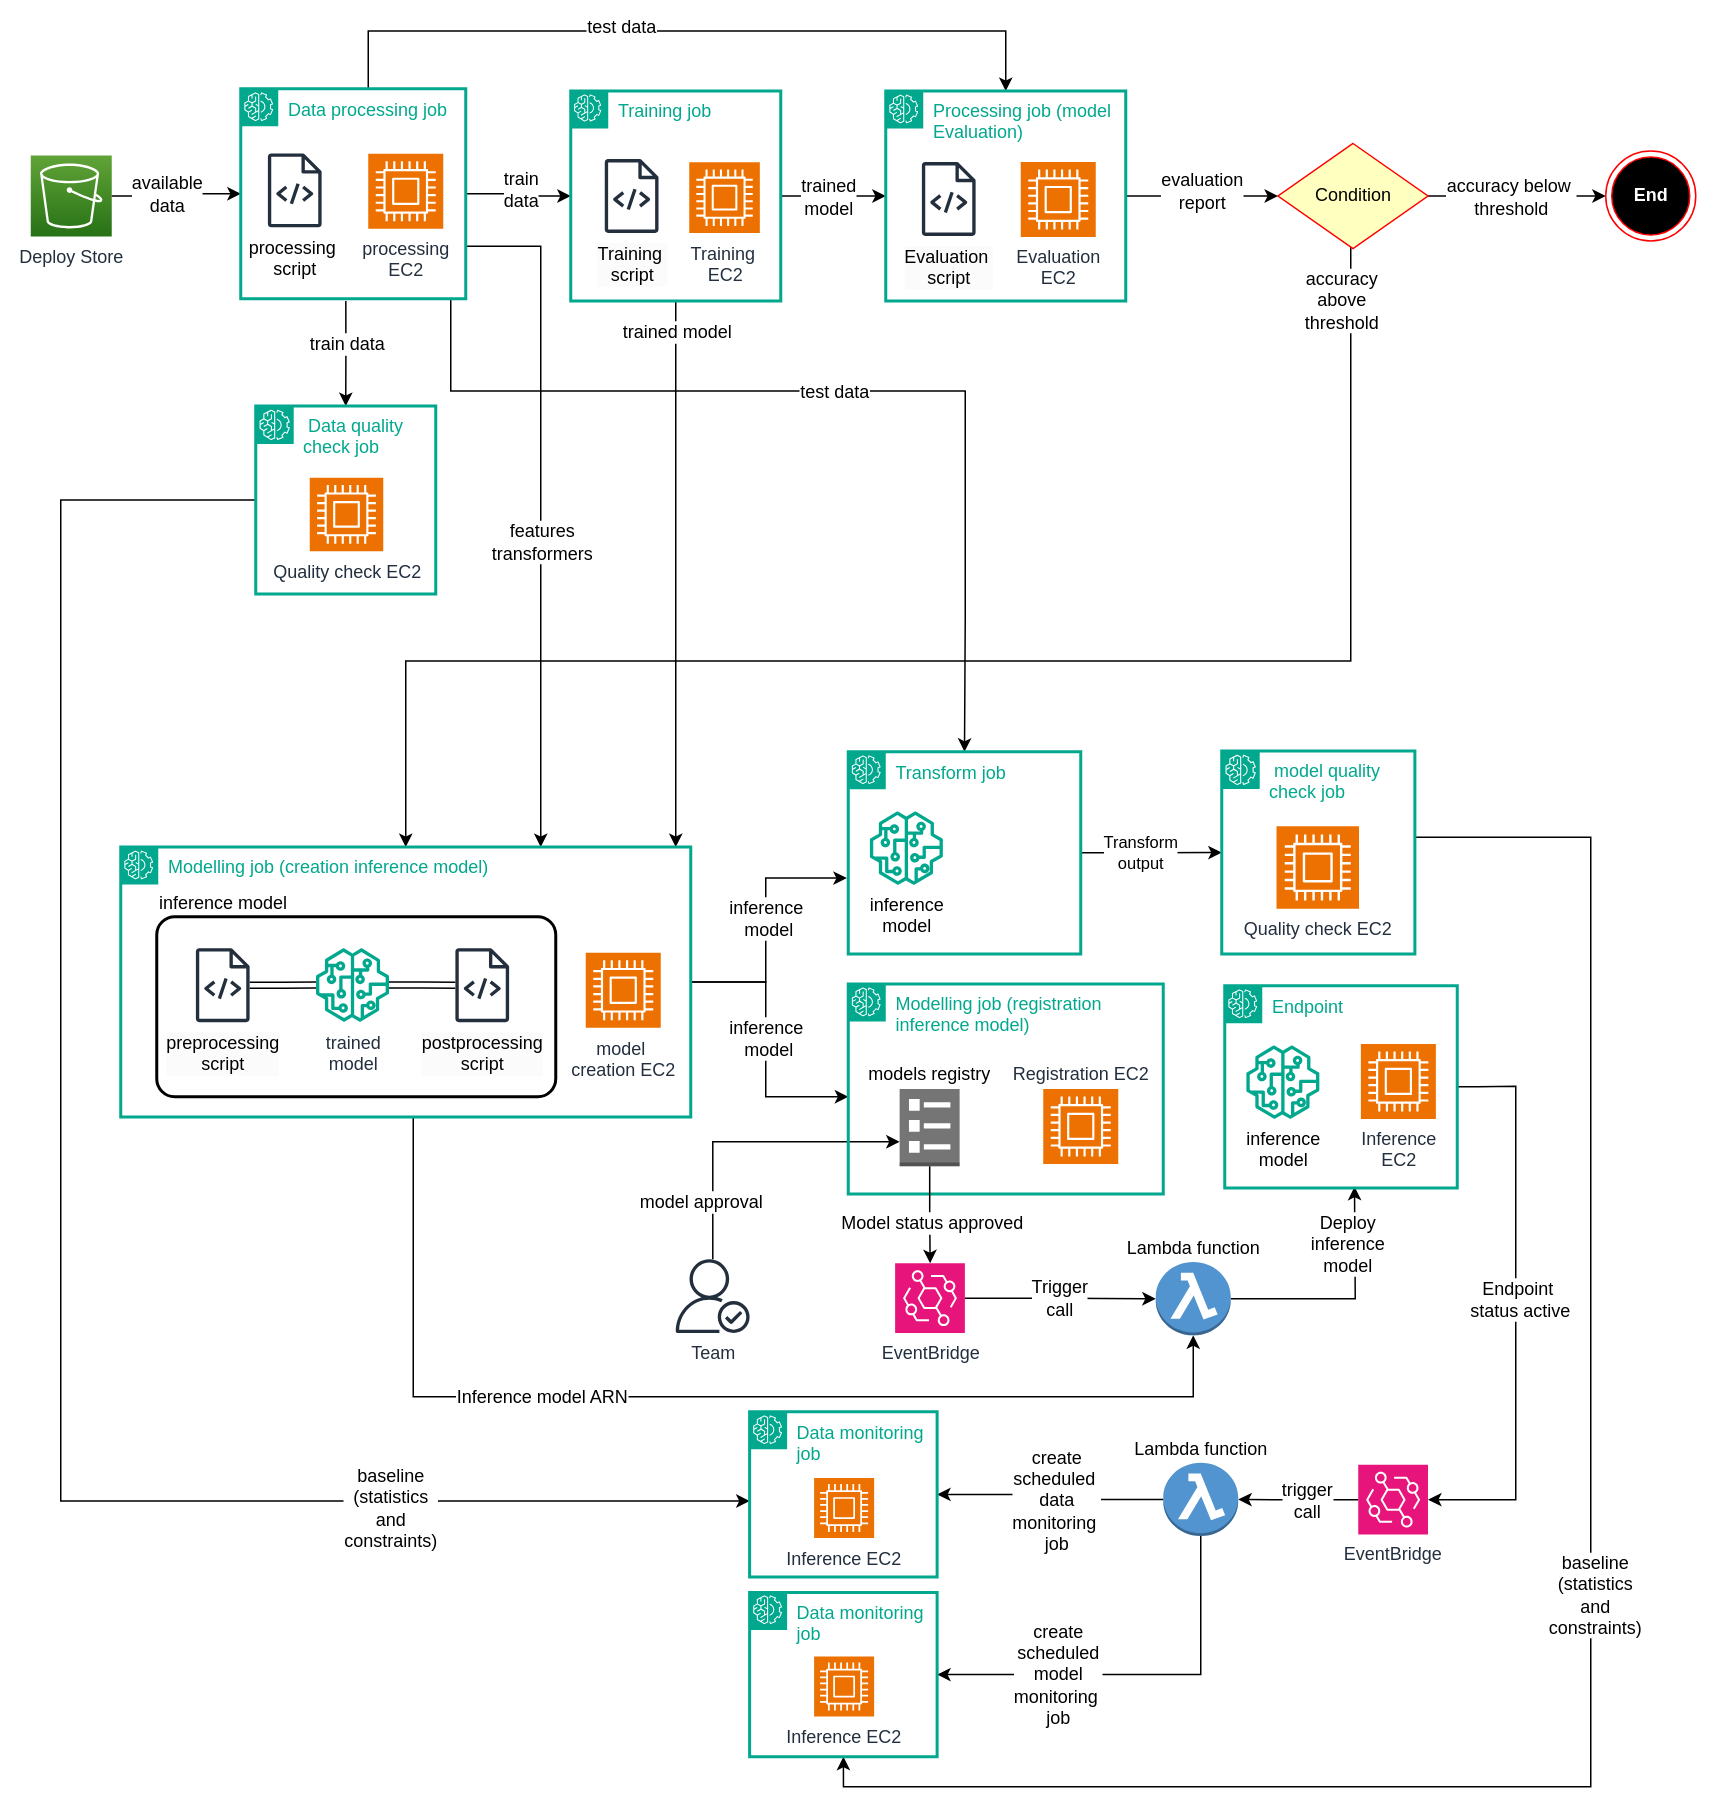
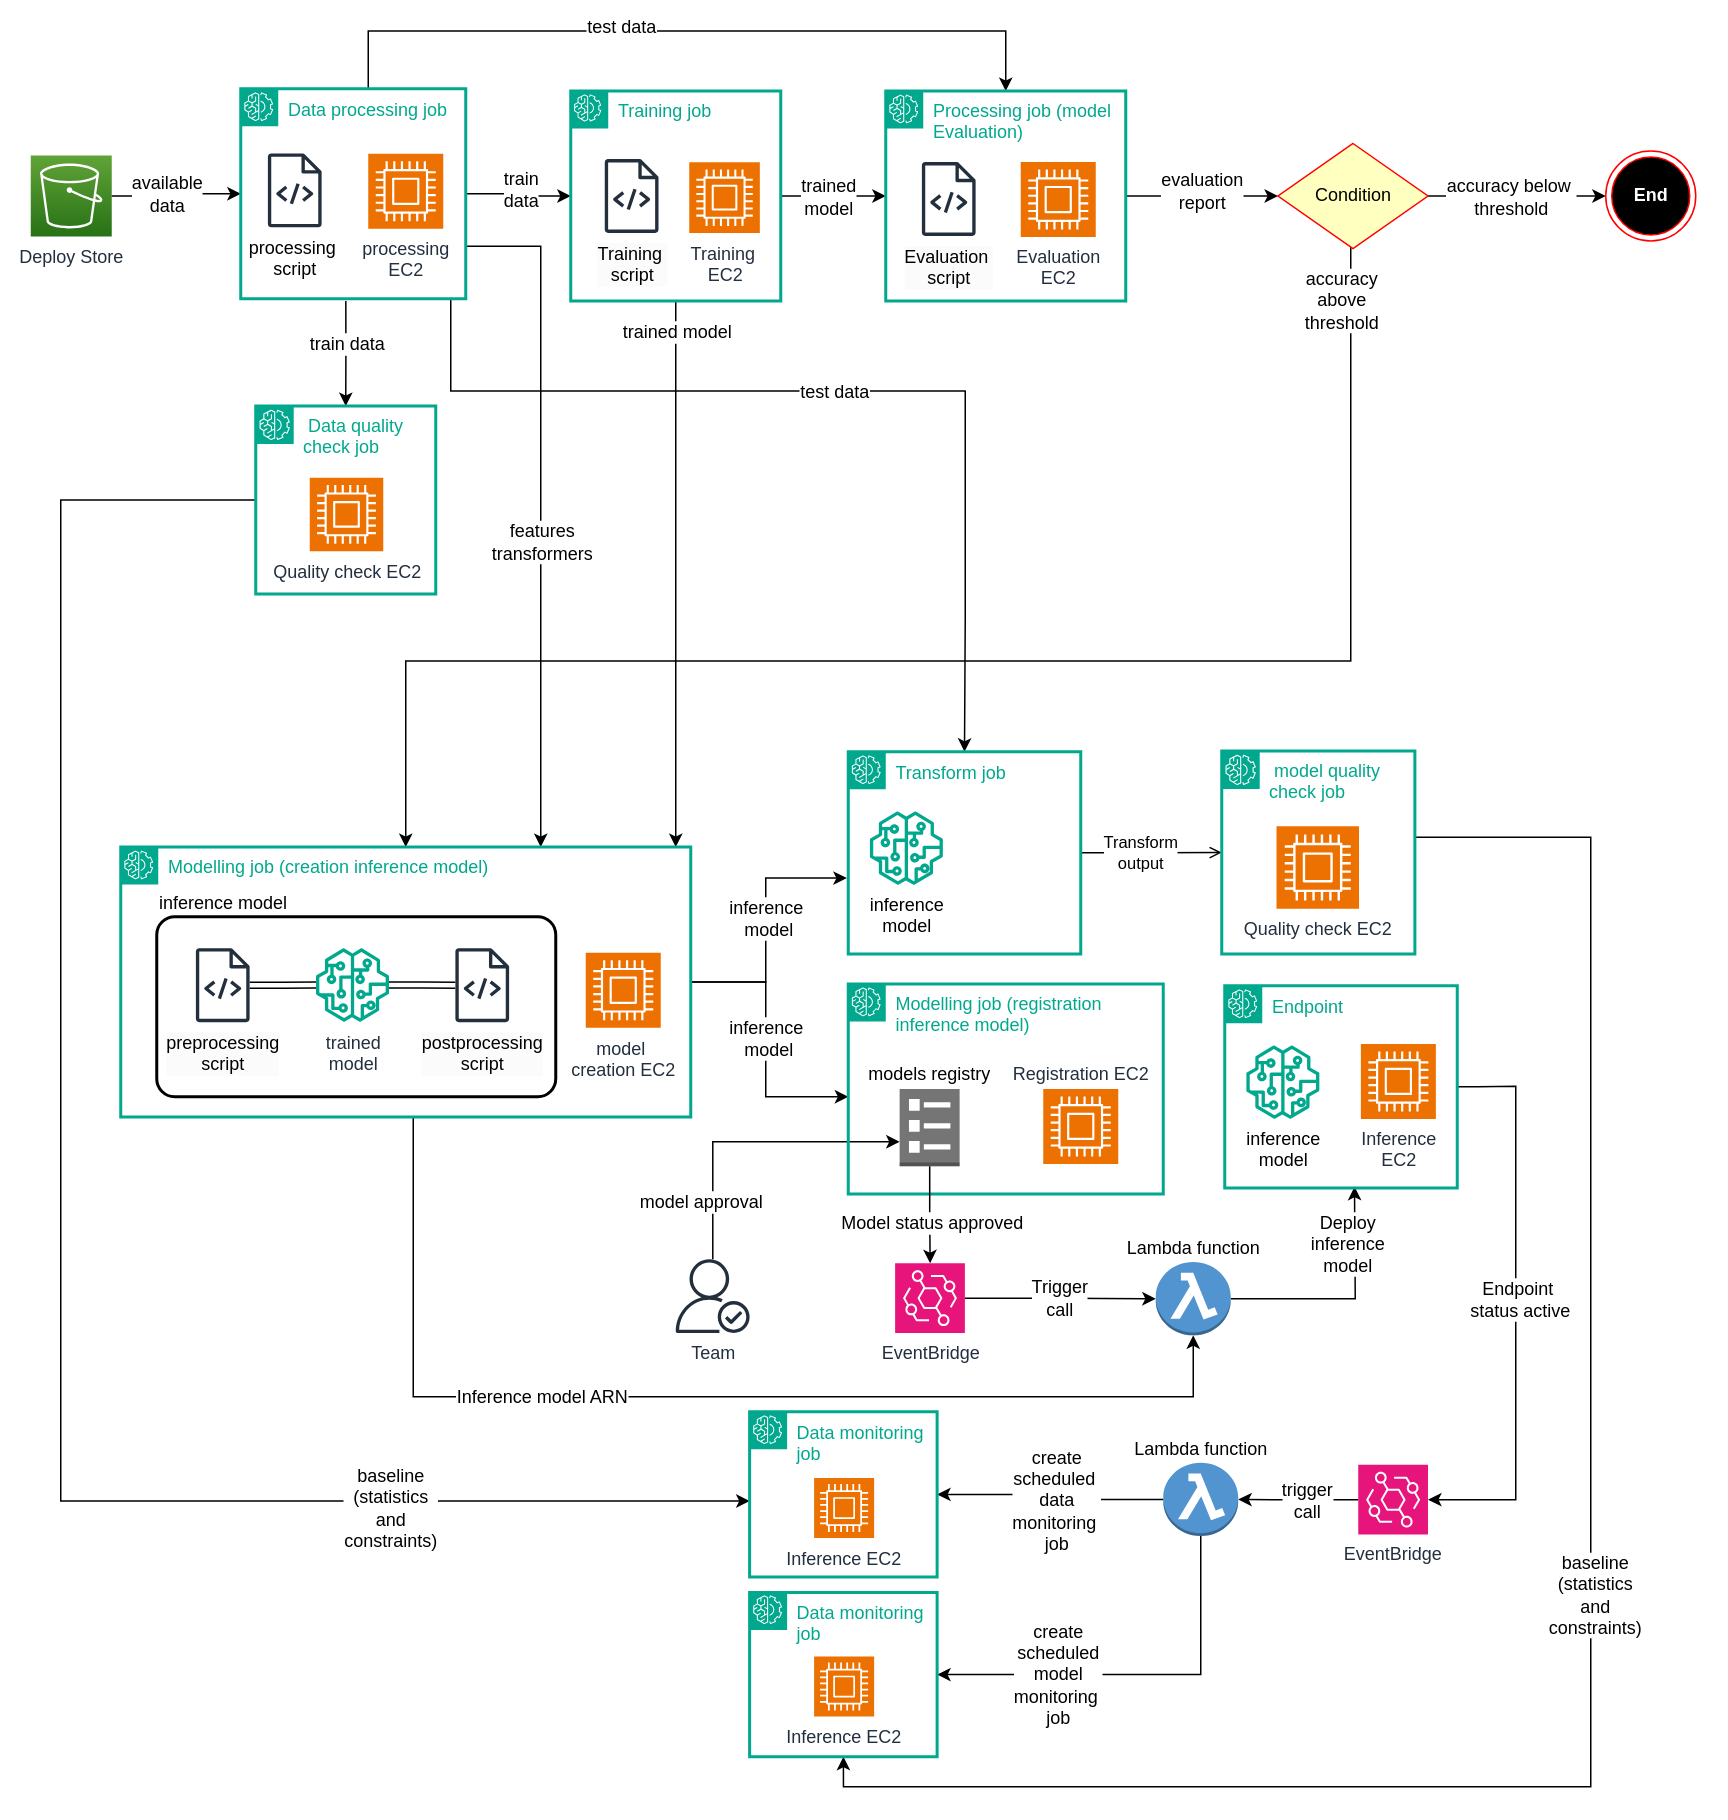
(1210, 852) -> (1212, 852)
